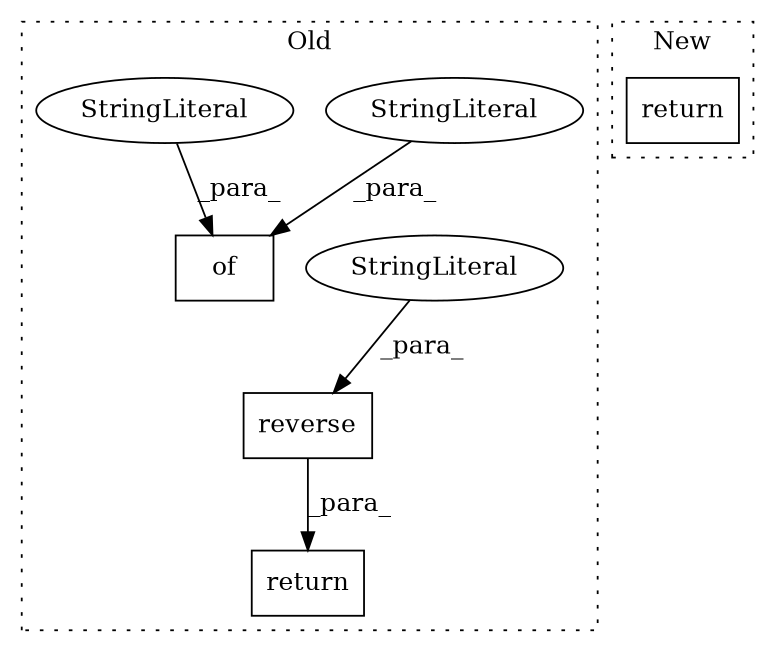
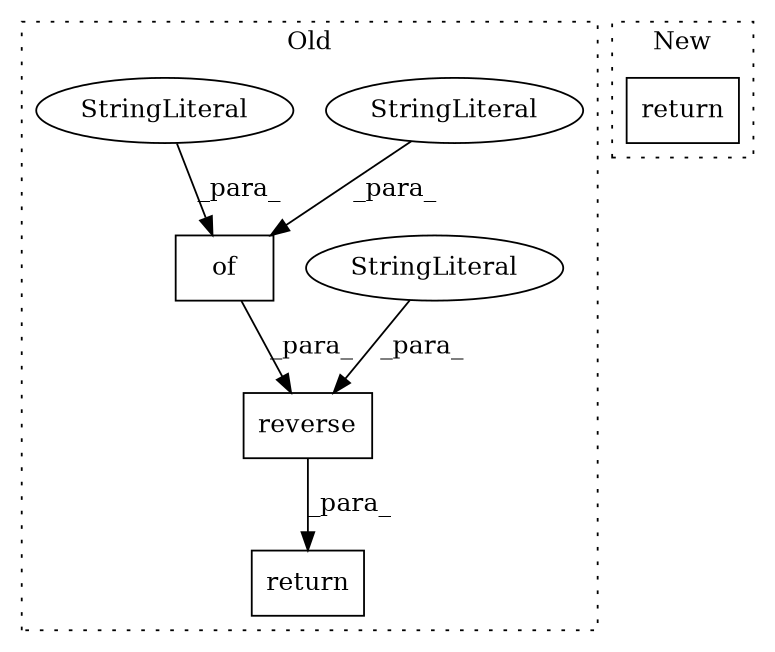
none -> (262, 339)
